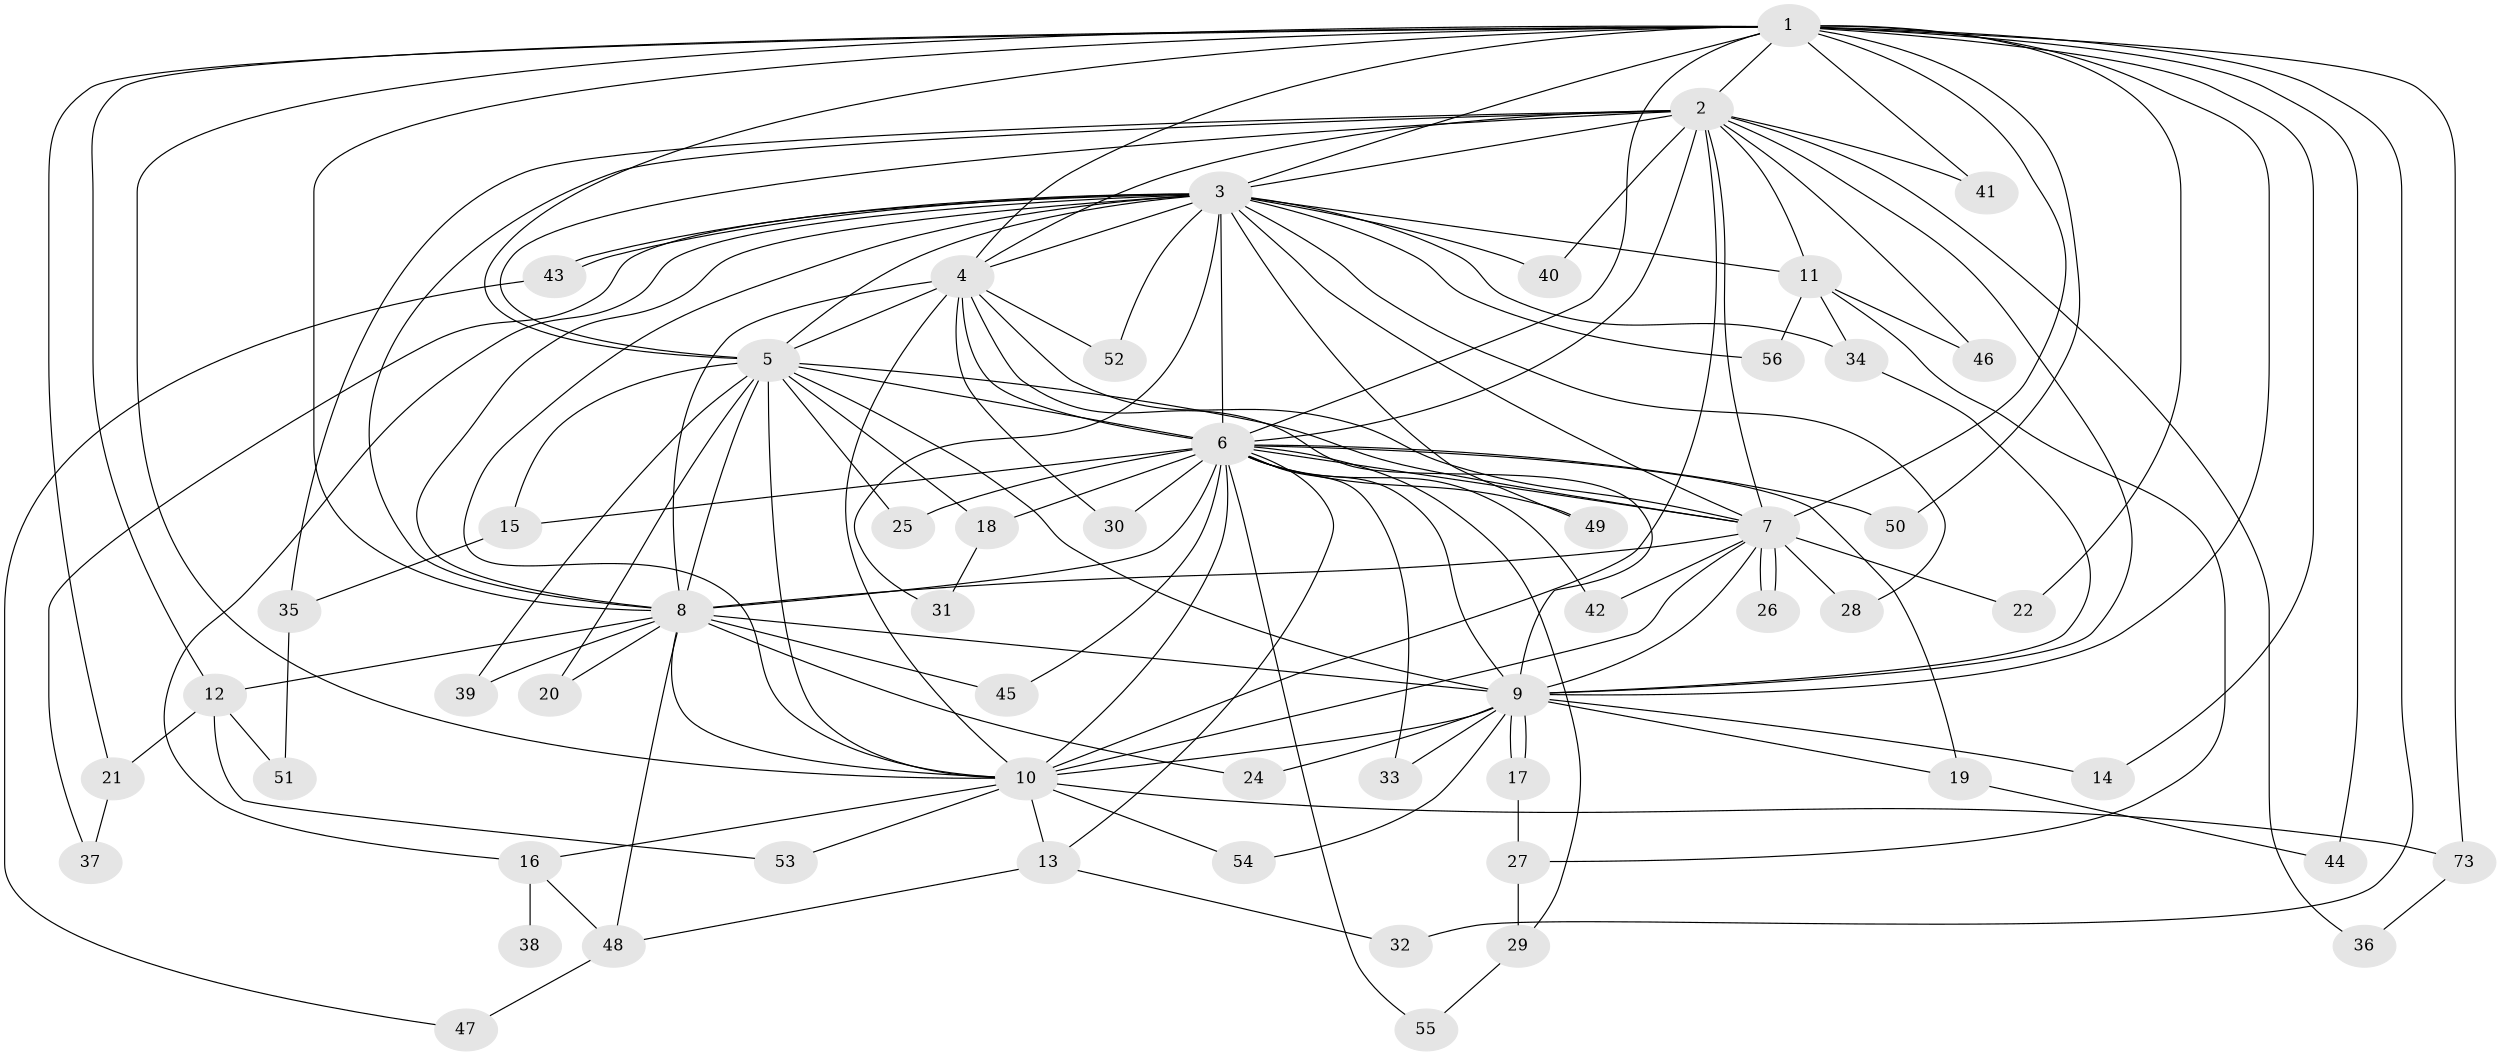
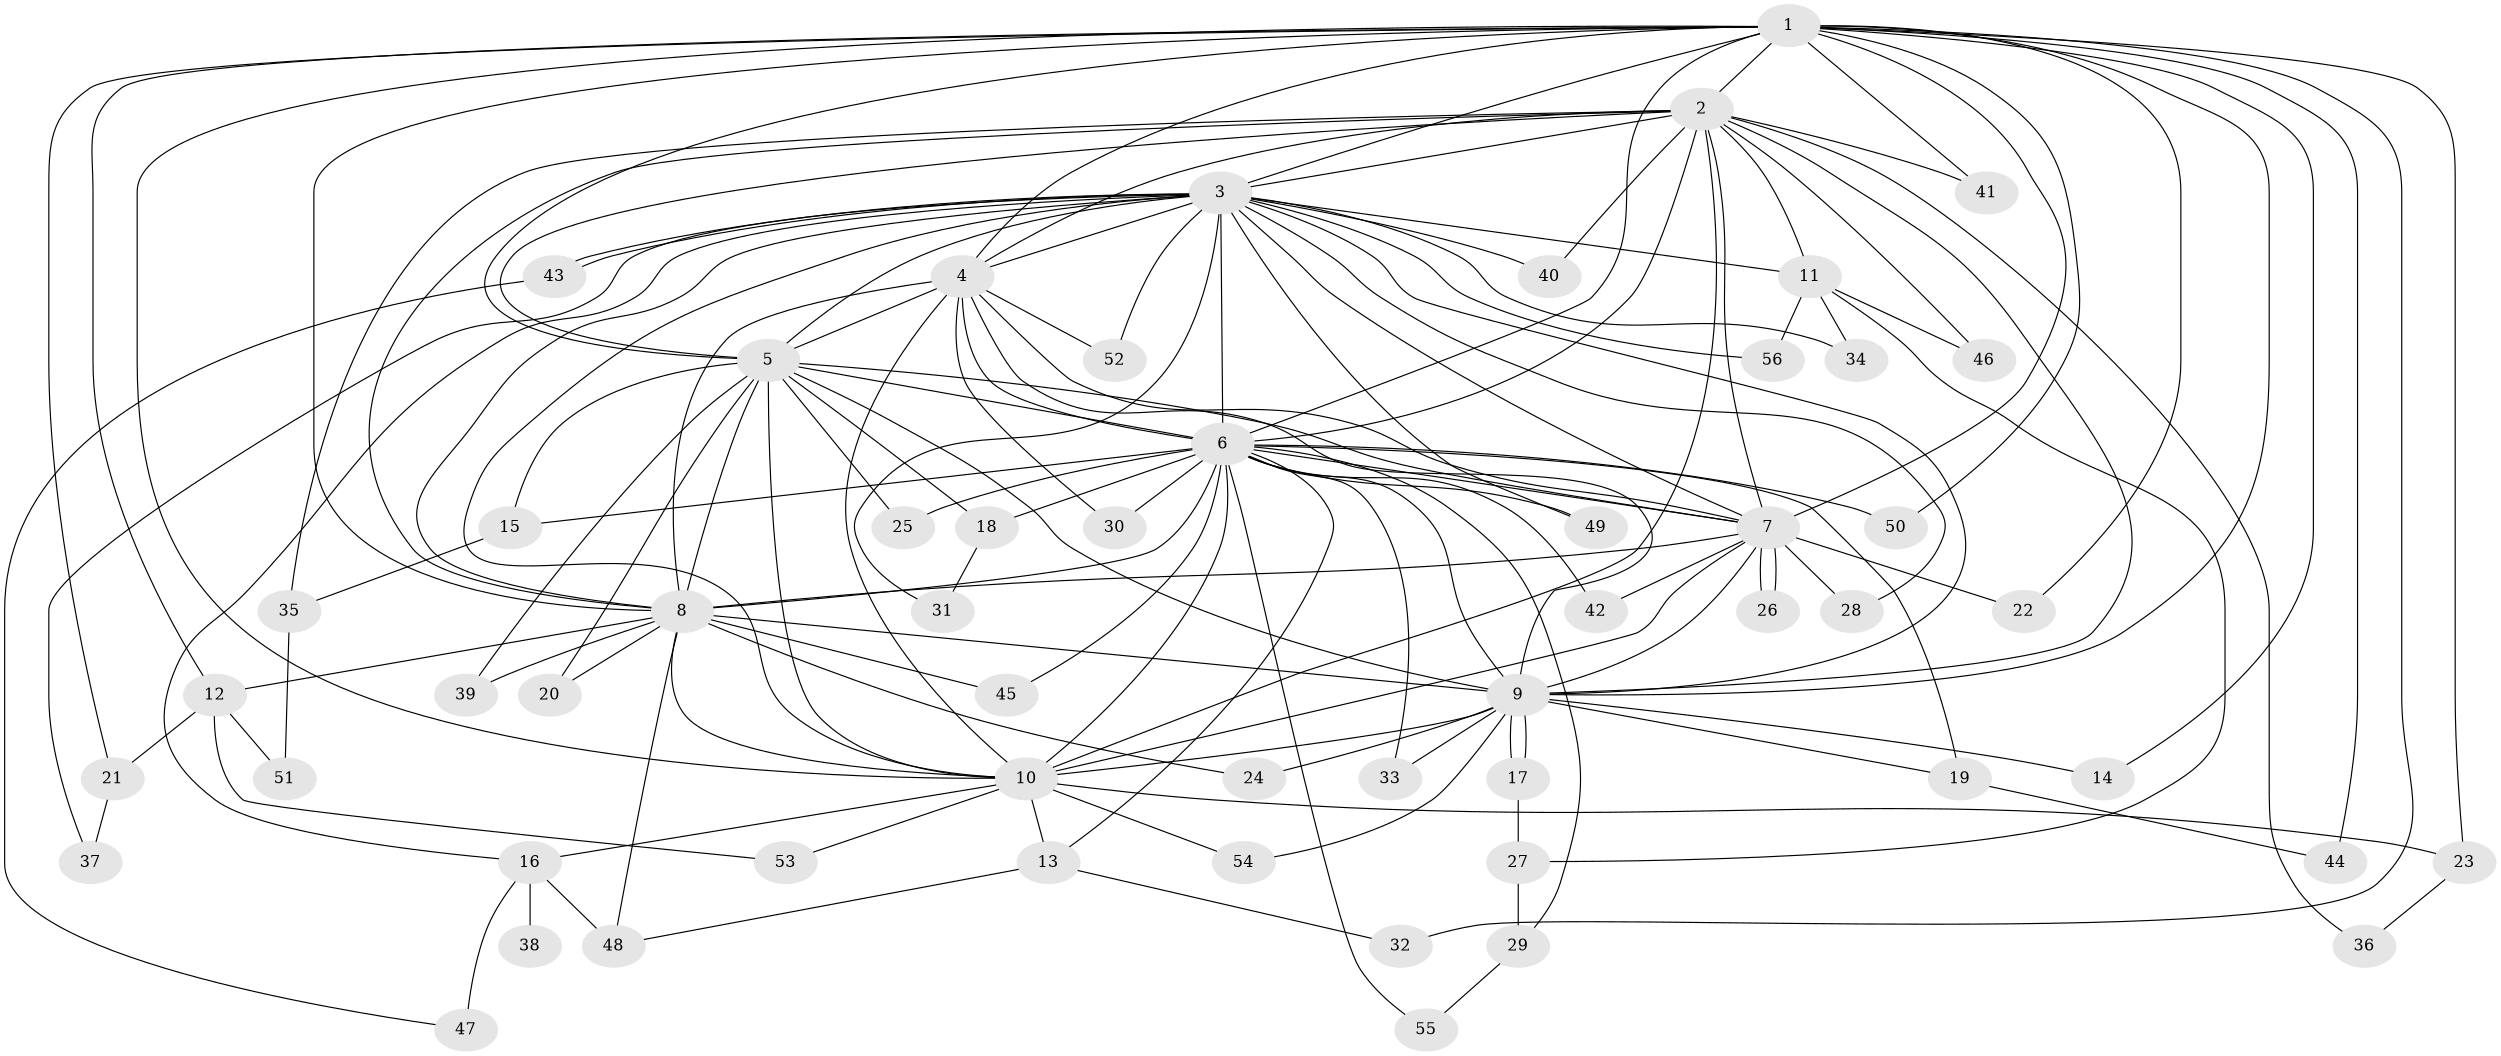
(2055, 638) -> (1857, 416)
(2464, 863) -> (2464, 863)
(540, 988) -> (482, 942)
